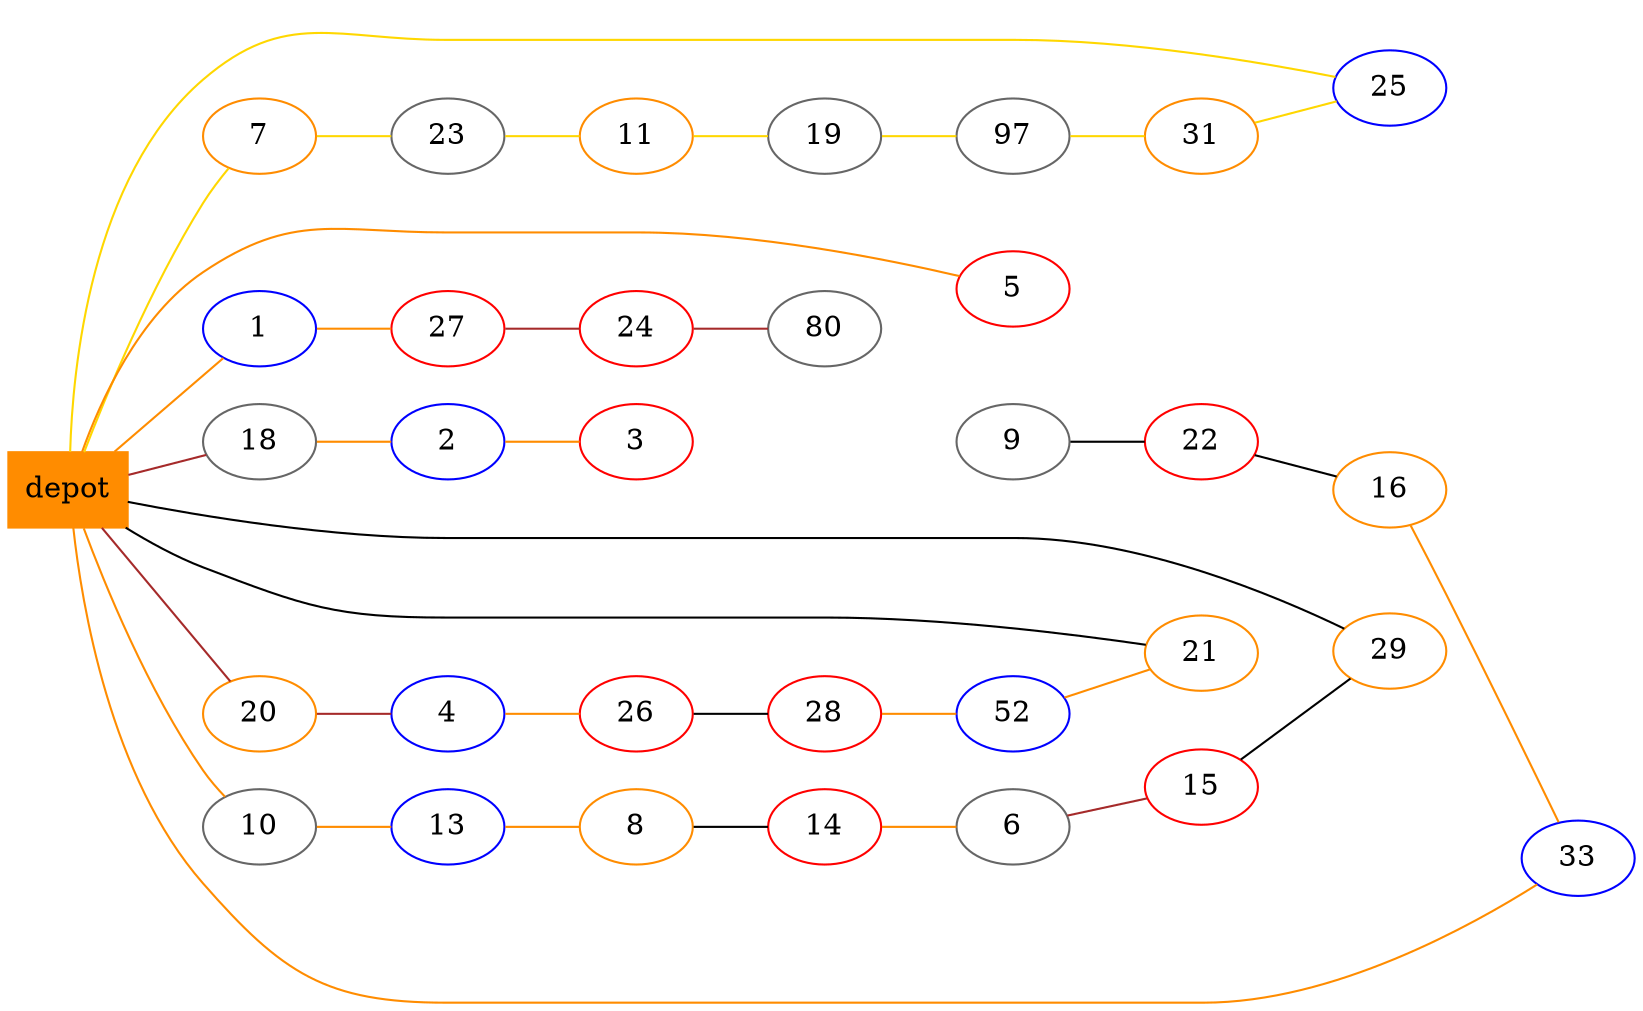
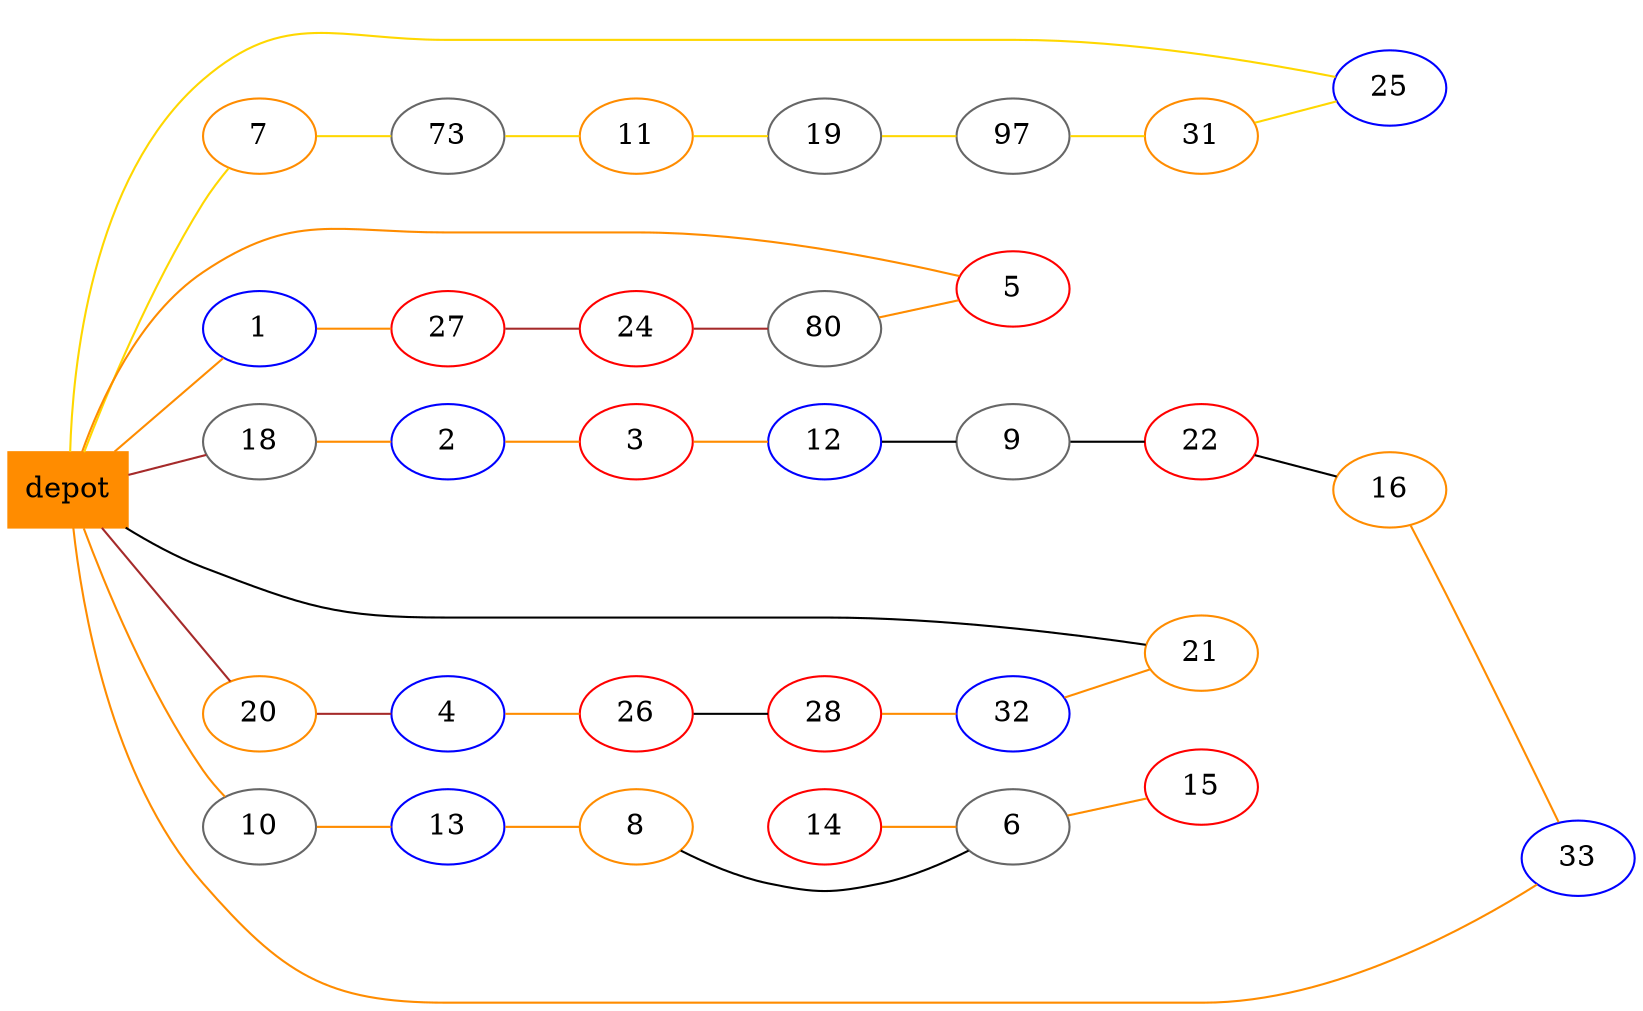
(448, 136) -> (448, 136)
none -> (919, 309)
none -> (825, 442)
(1390, 651) -> none
(1013, 714) -> (1013, 714)
(1107, 807) -> (1107, 807)
(731, 827) -> (825, 891)
